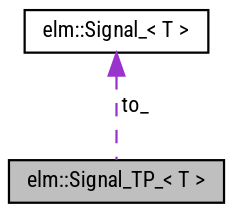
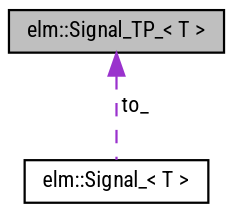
(116, 118) -> (116, 118)
